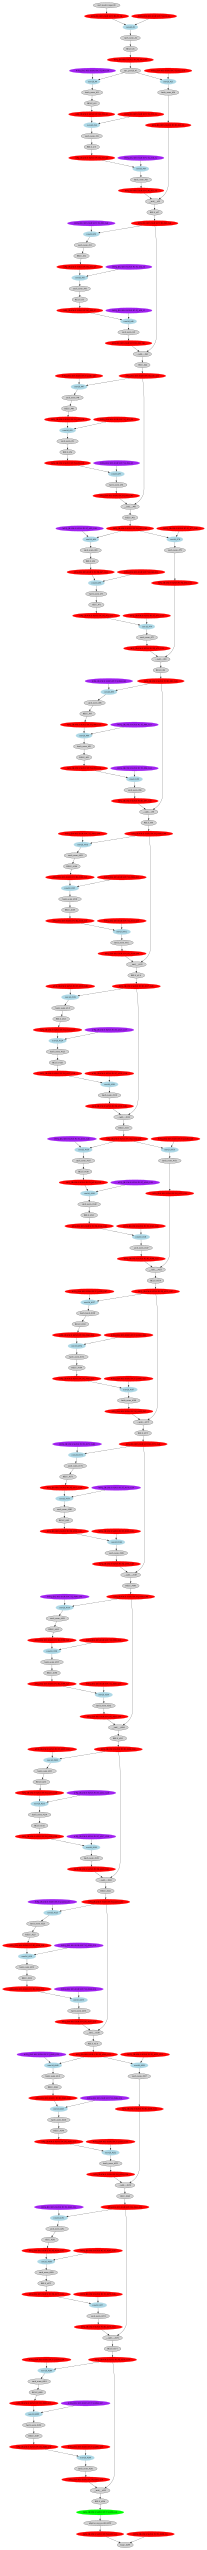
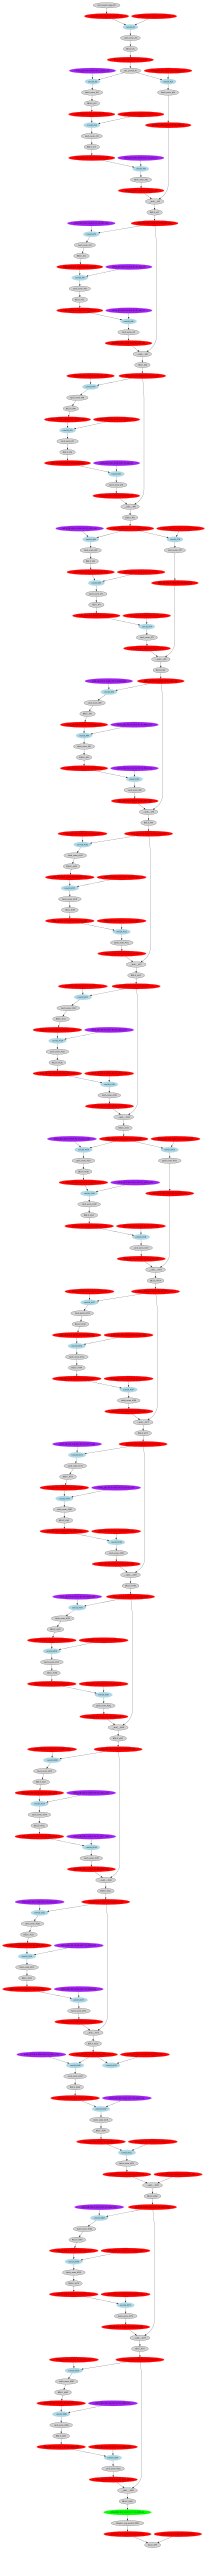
(139, 2076) -> none
